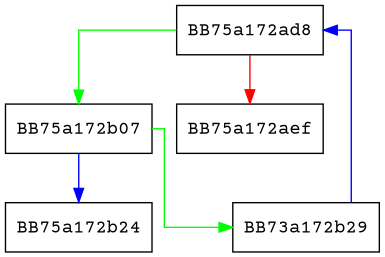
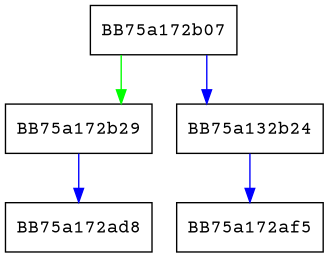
(98, 30) -> none
(250, 129) -> none
(79, 227) -> (250, 129)
none -> (250, 227)
(306, 227) -> (79, 129)
